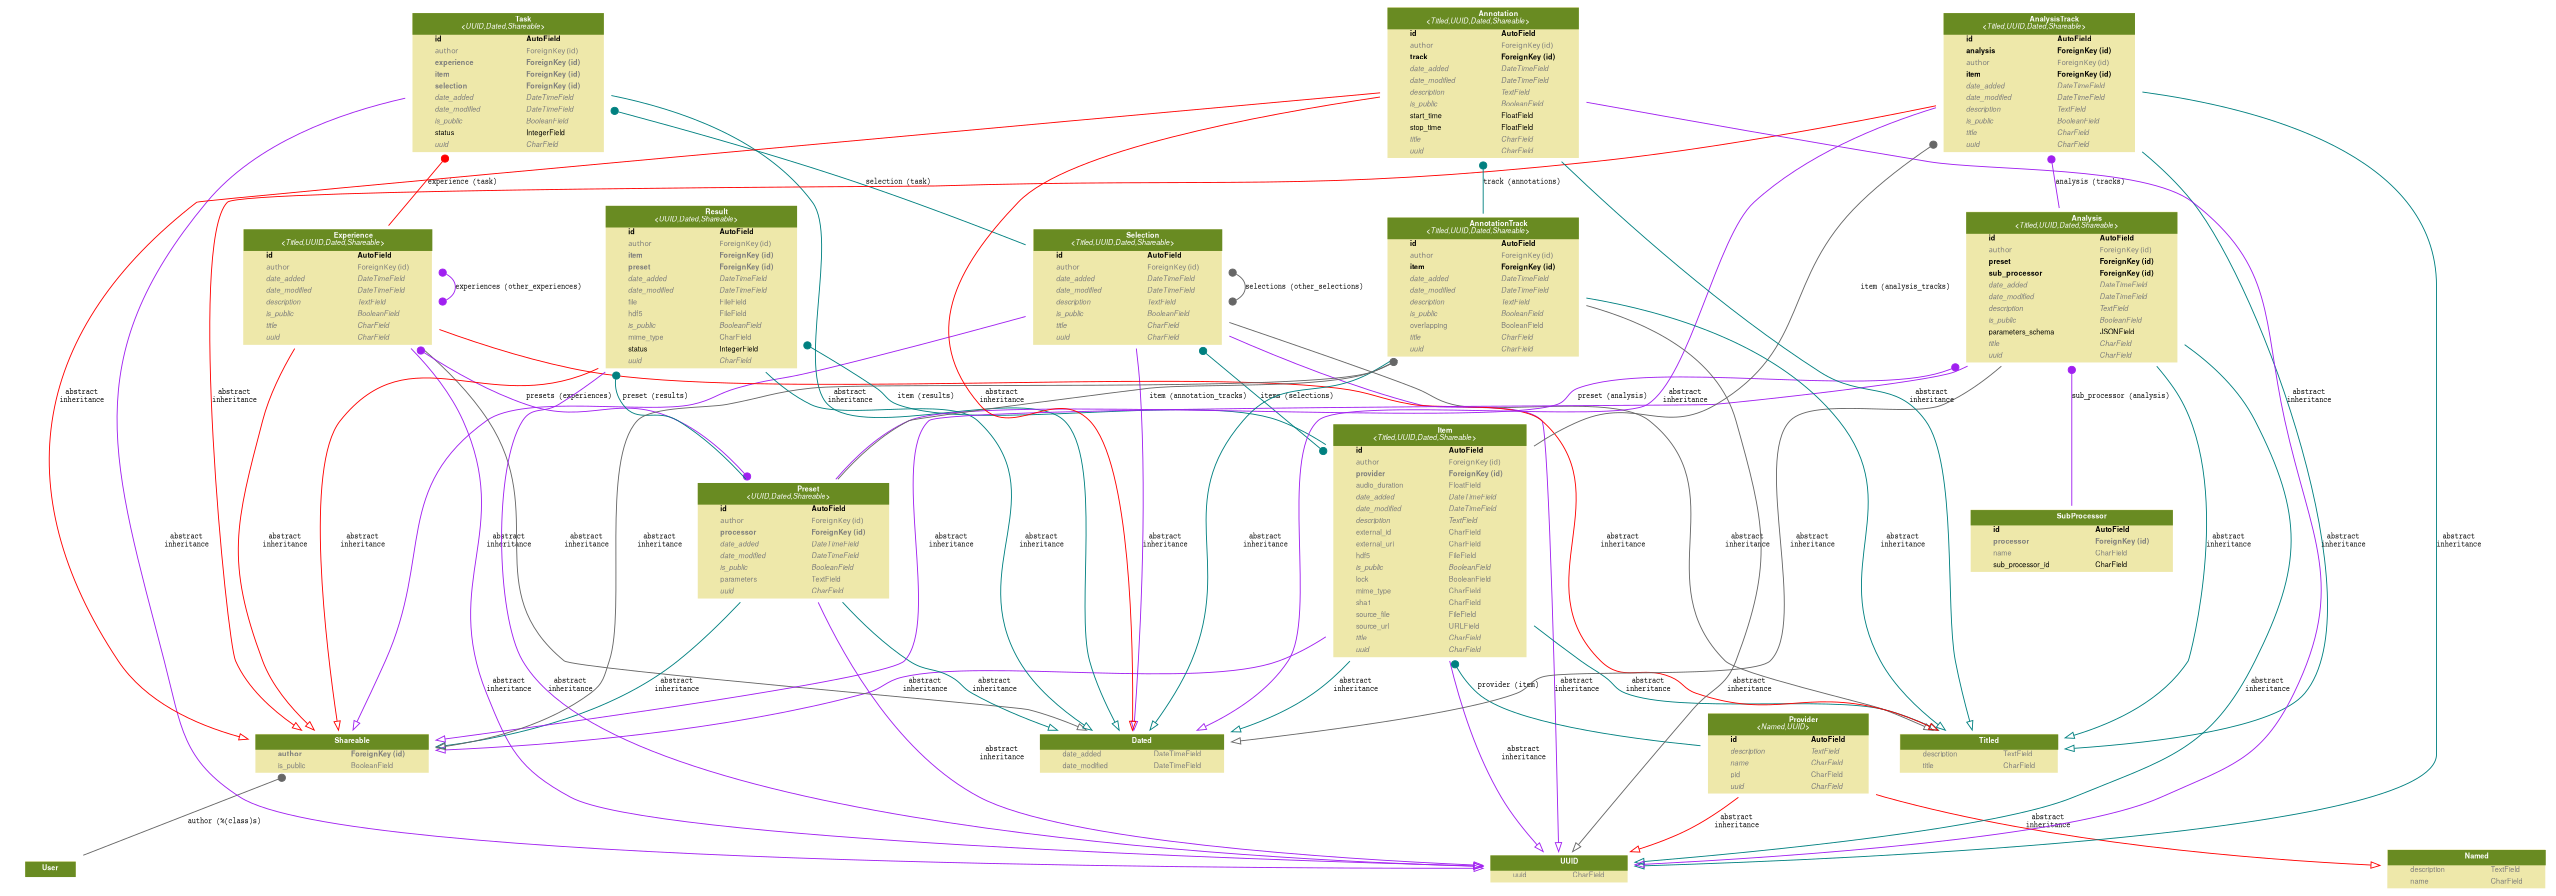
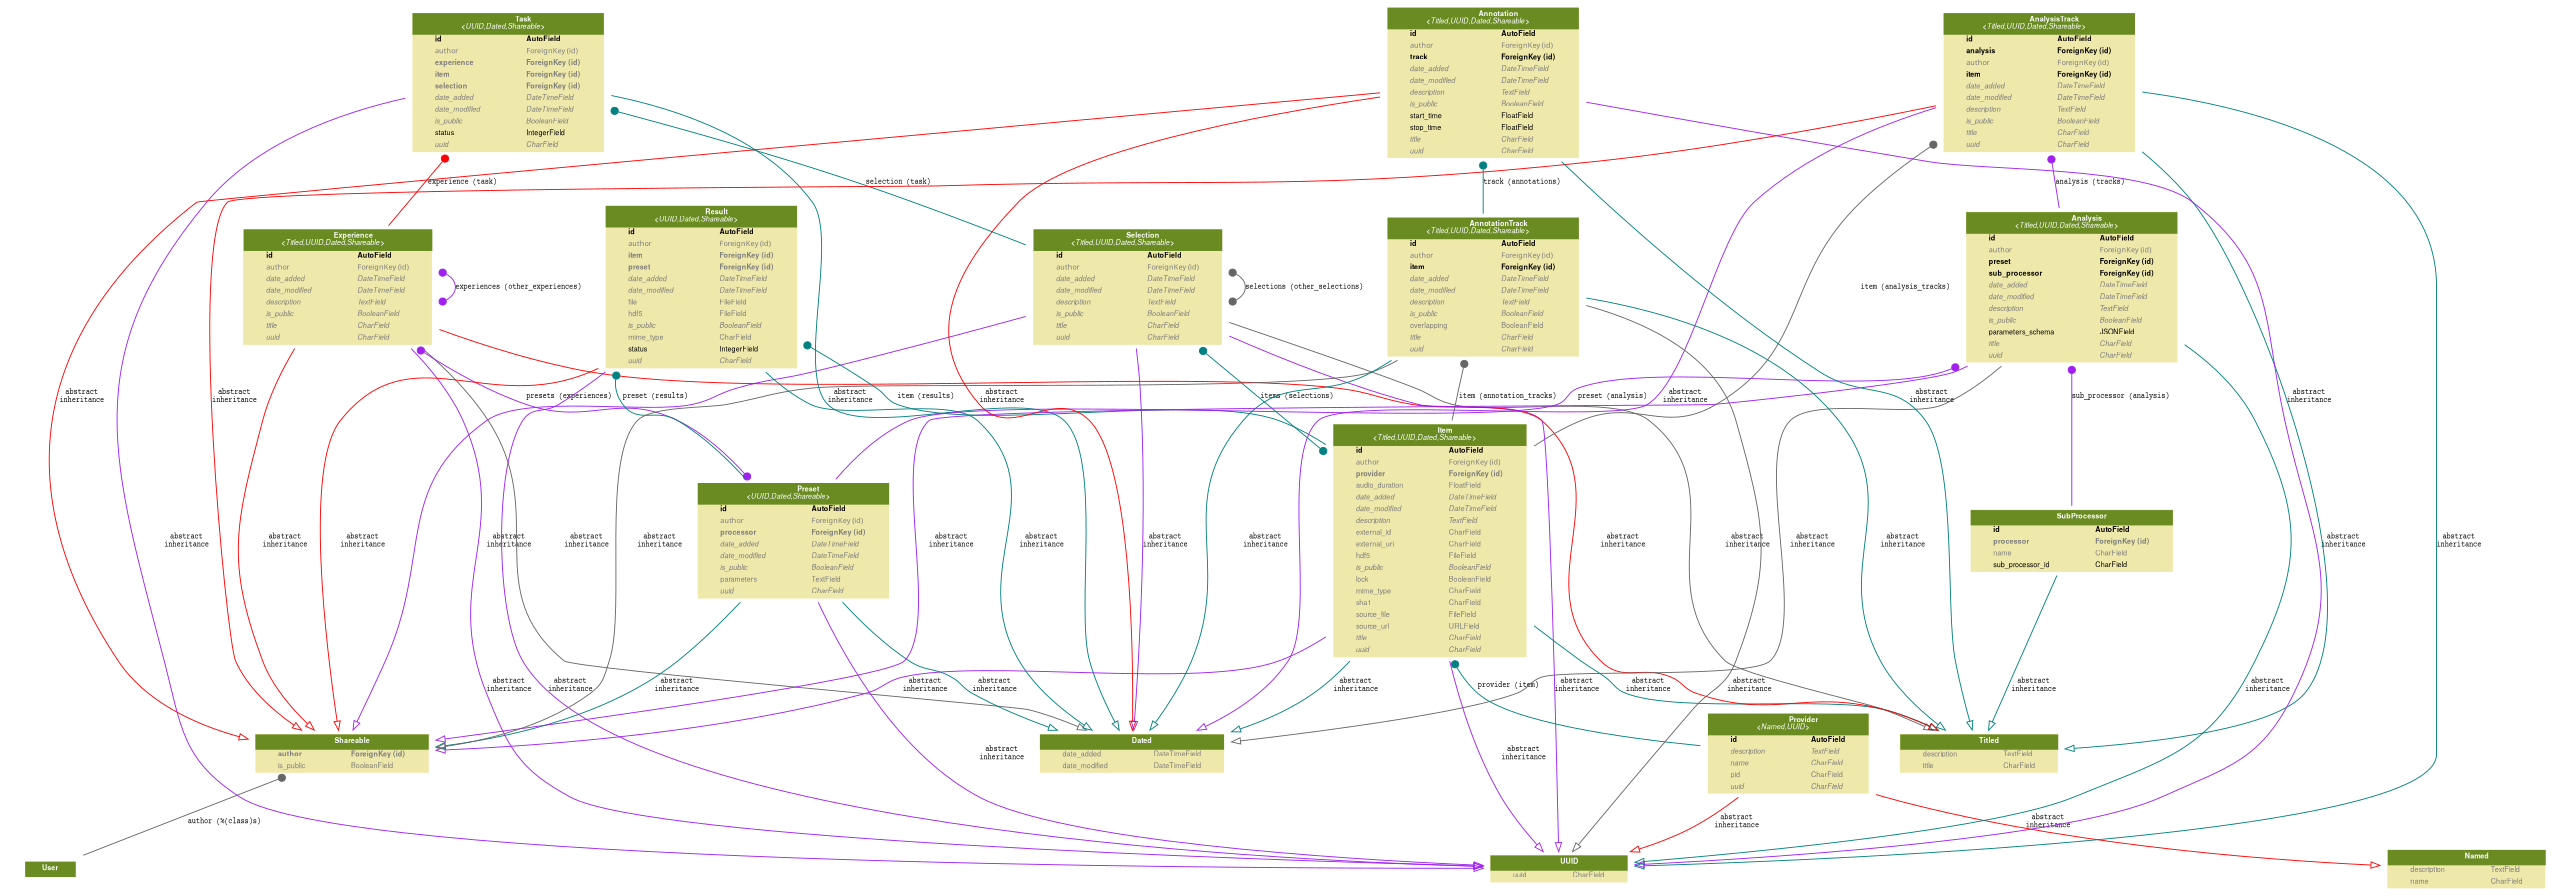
(1104, 394) -> (1458, 394)
(2203, 578) -> (2025, 649)
